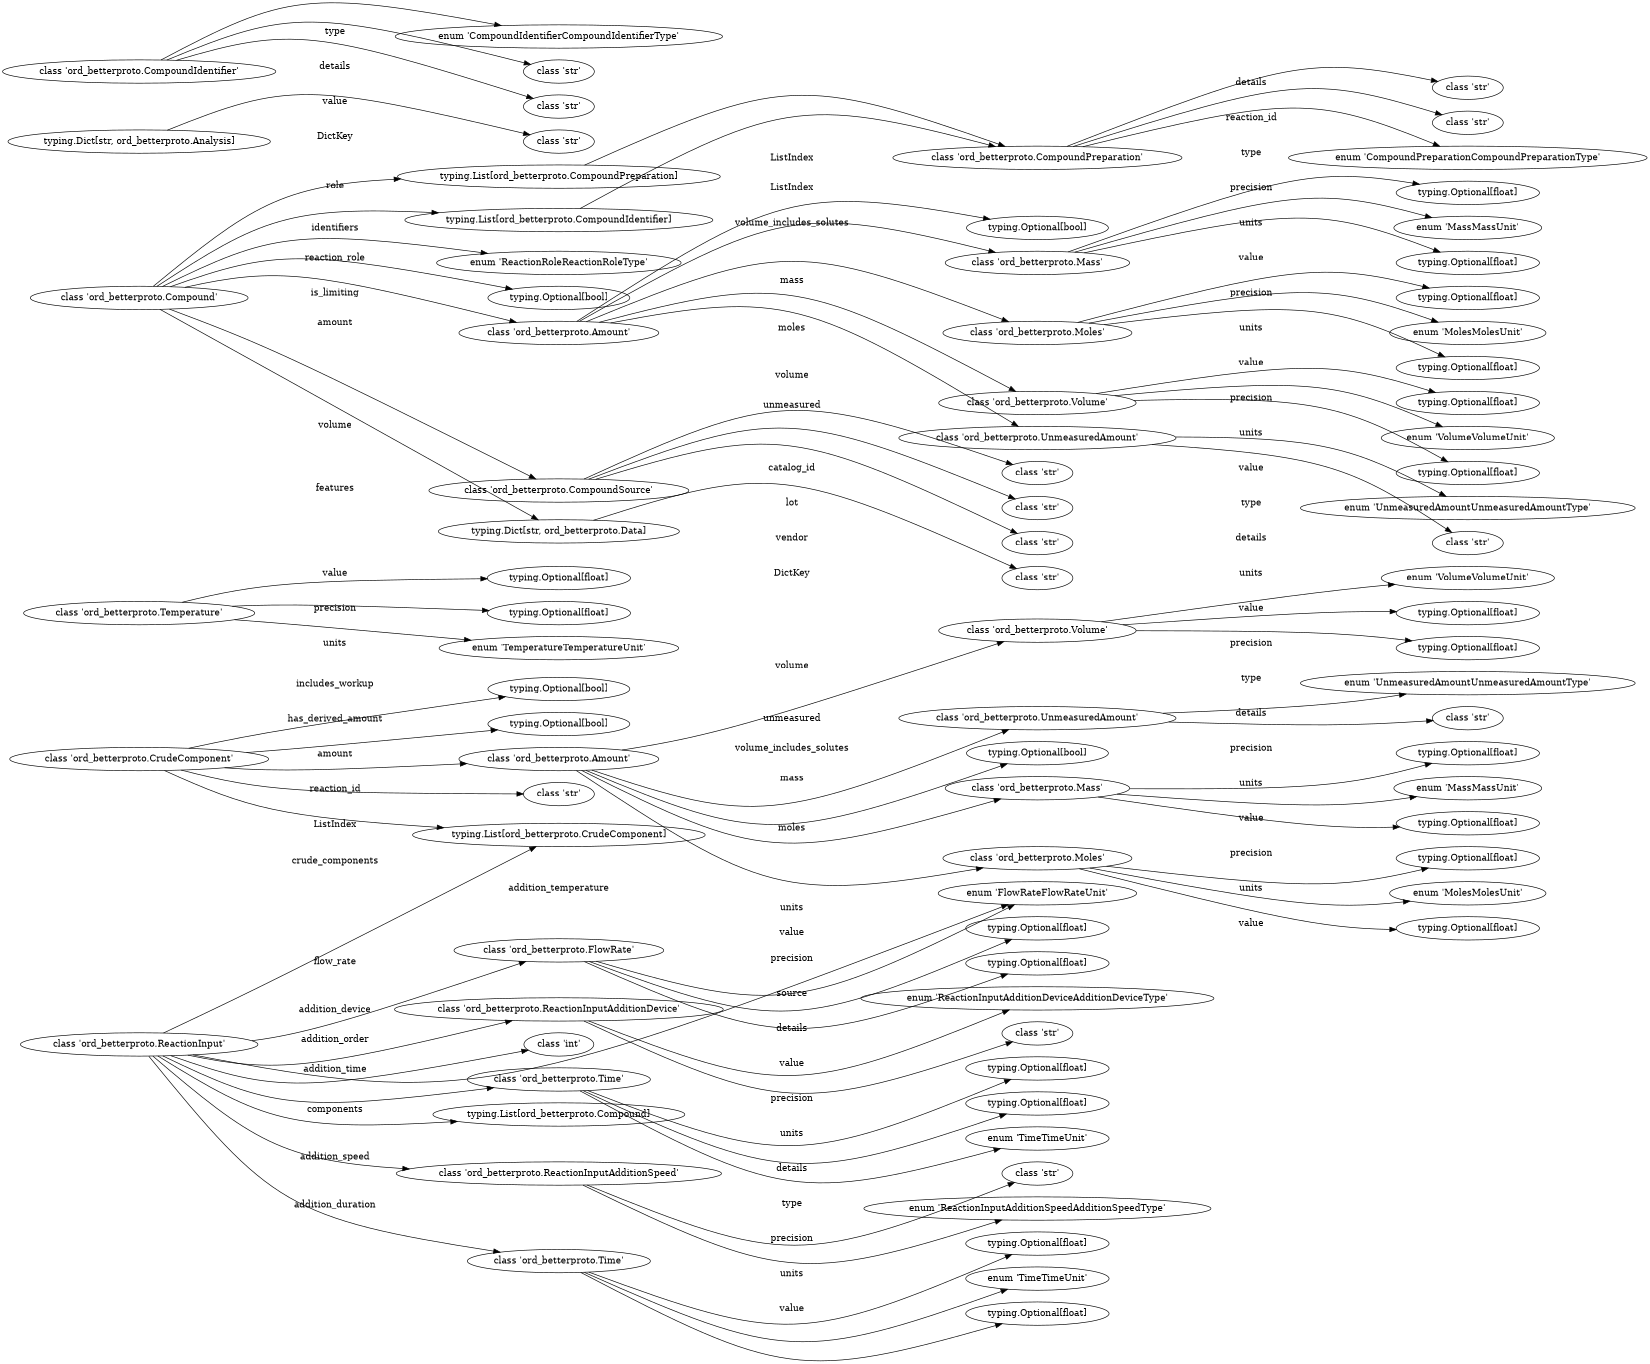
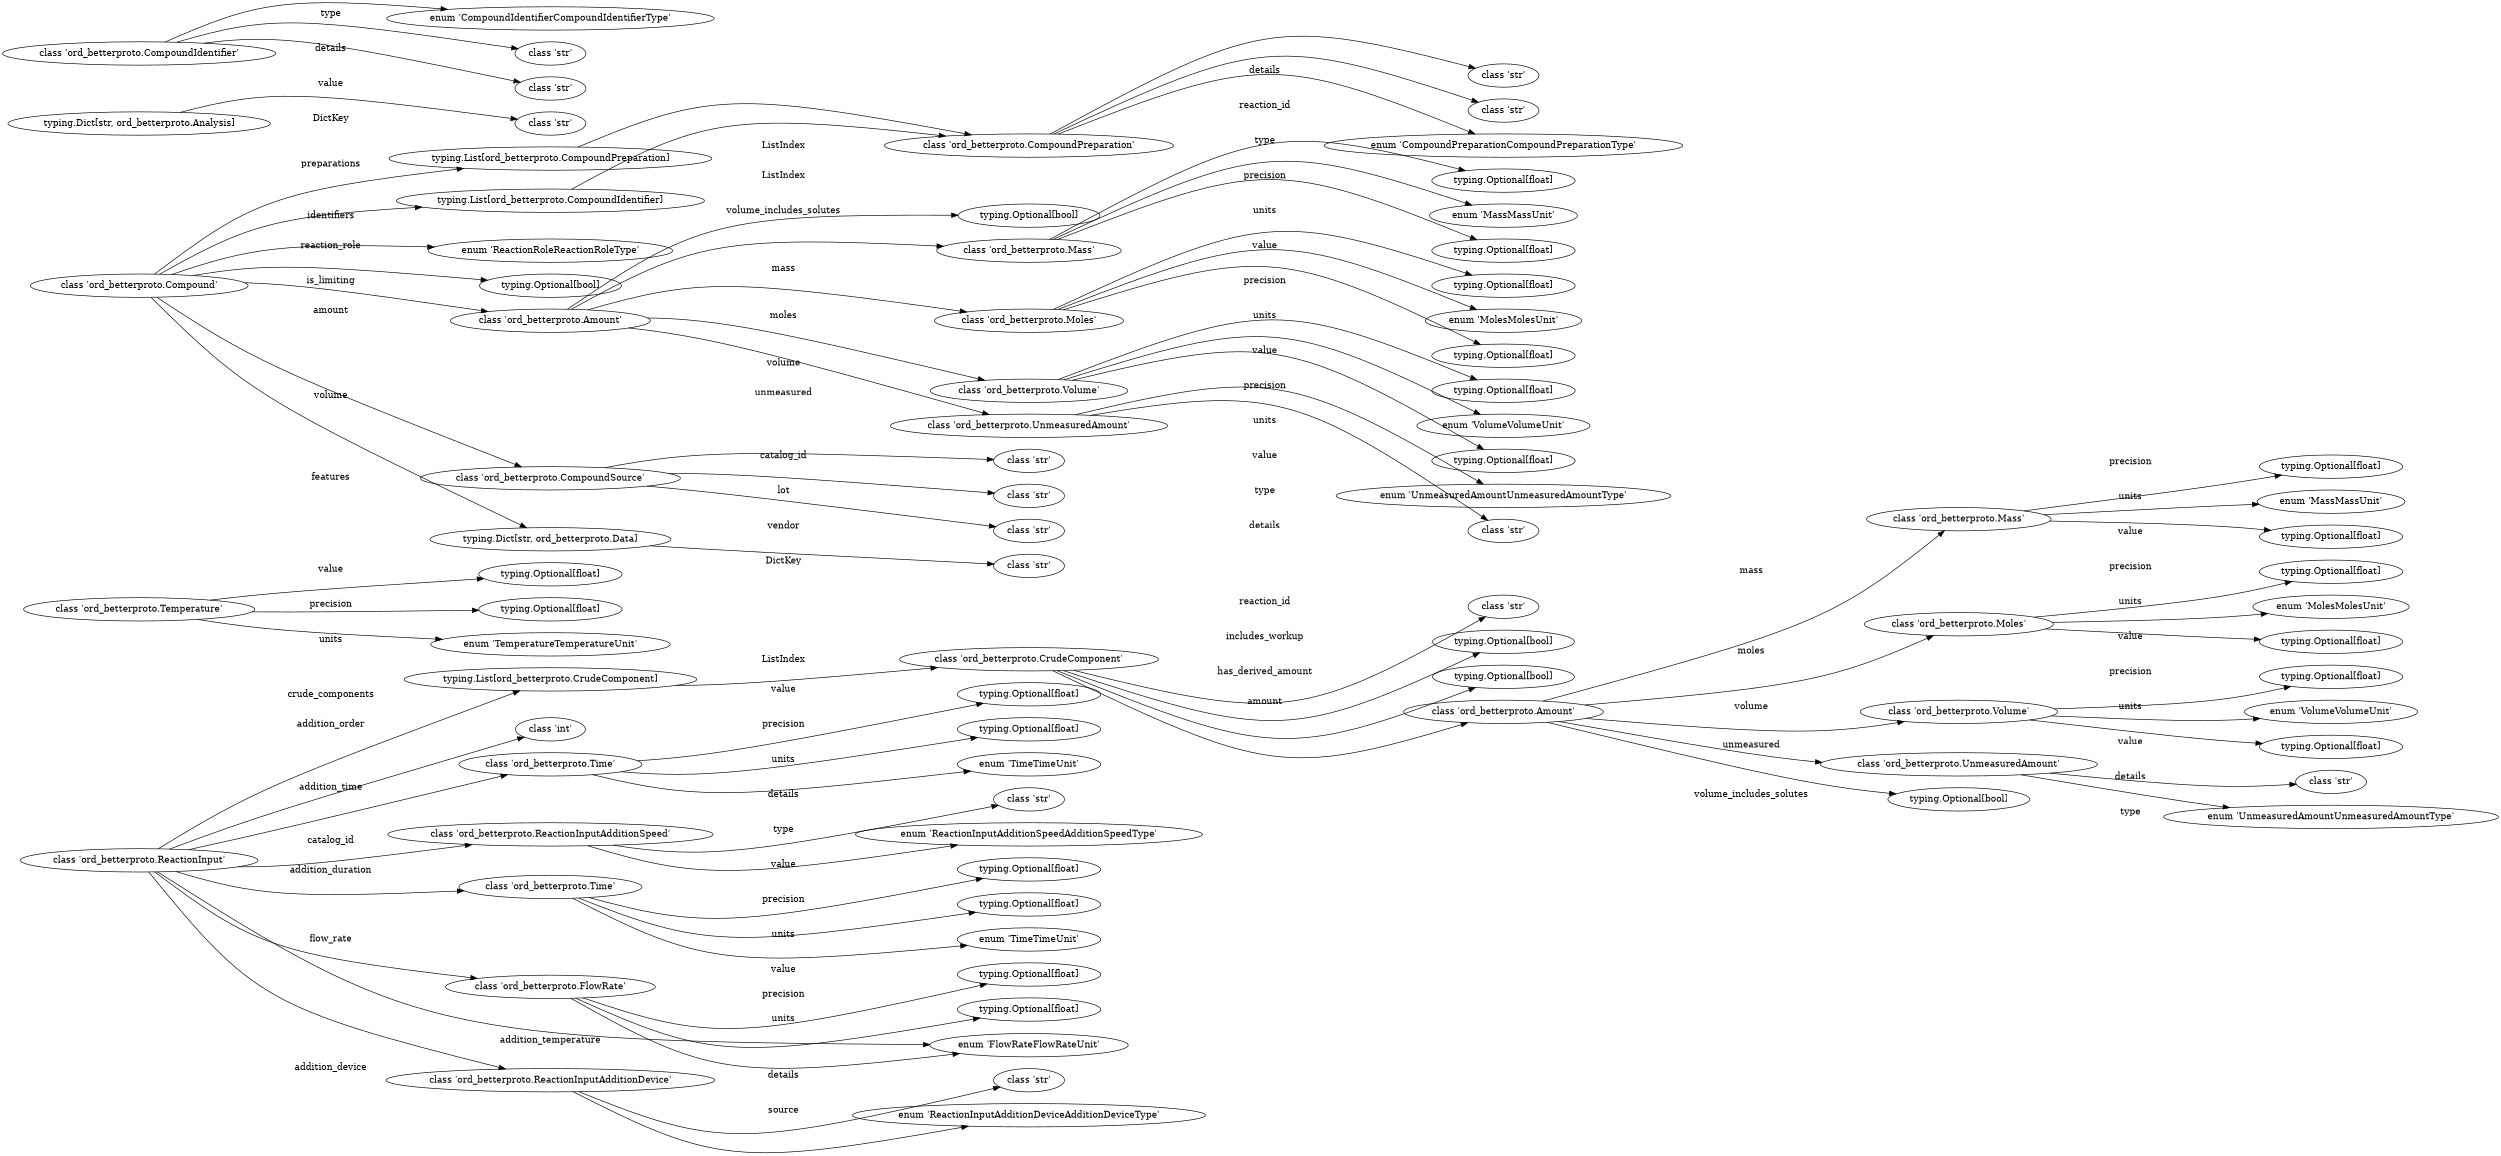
(335, 186) -> (331, 164)
(297, 814) -> (803, 679)
(559, 1115) -> none
(335, 1157) -> (331, 841)
